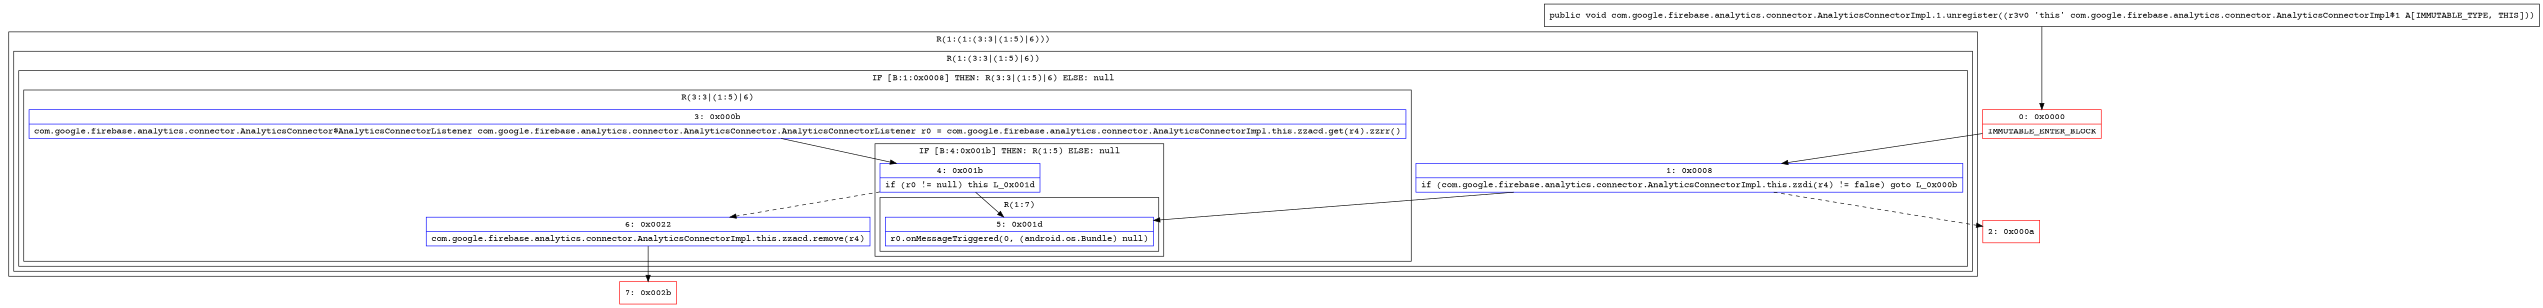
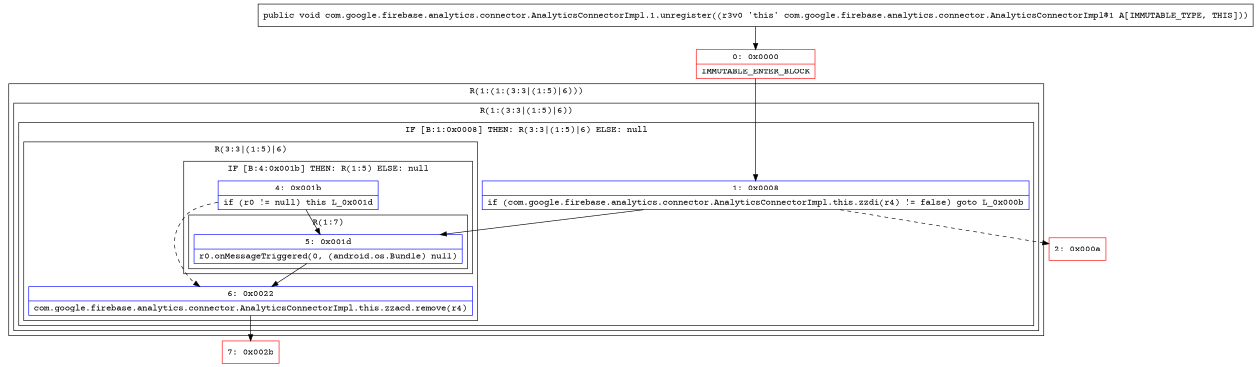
(718, 124) -> none
none -> (285, 278)
